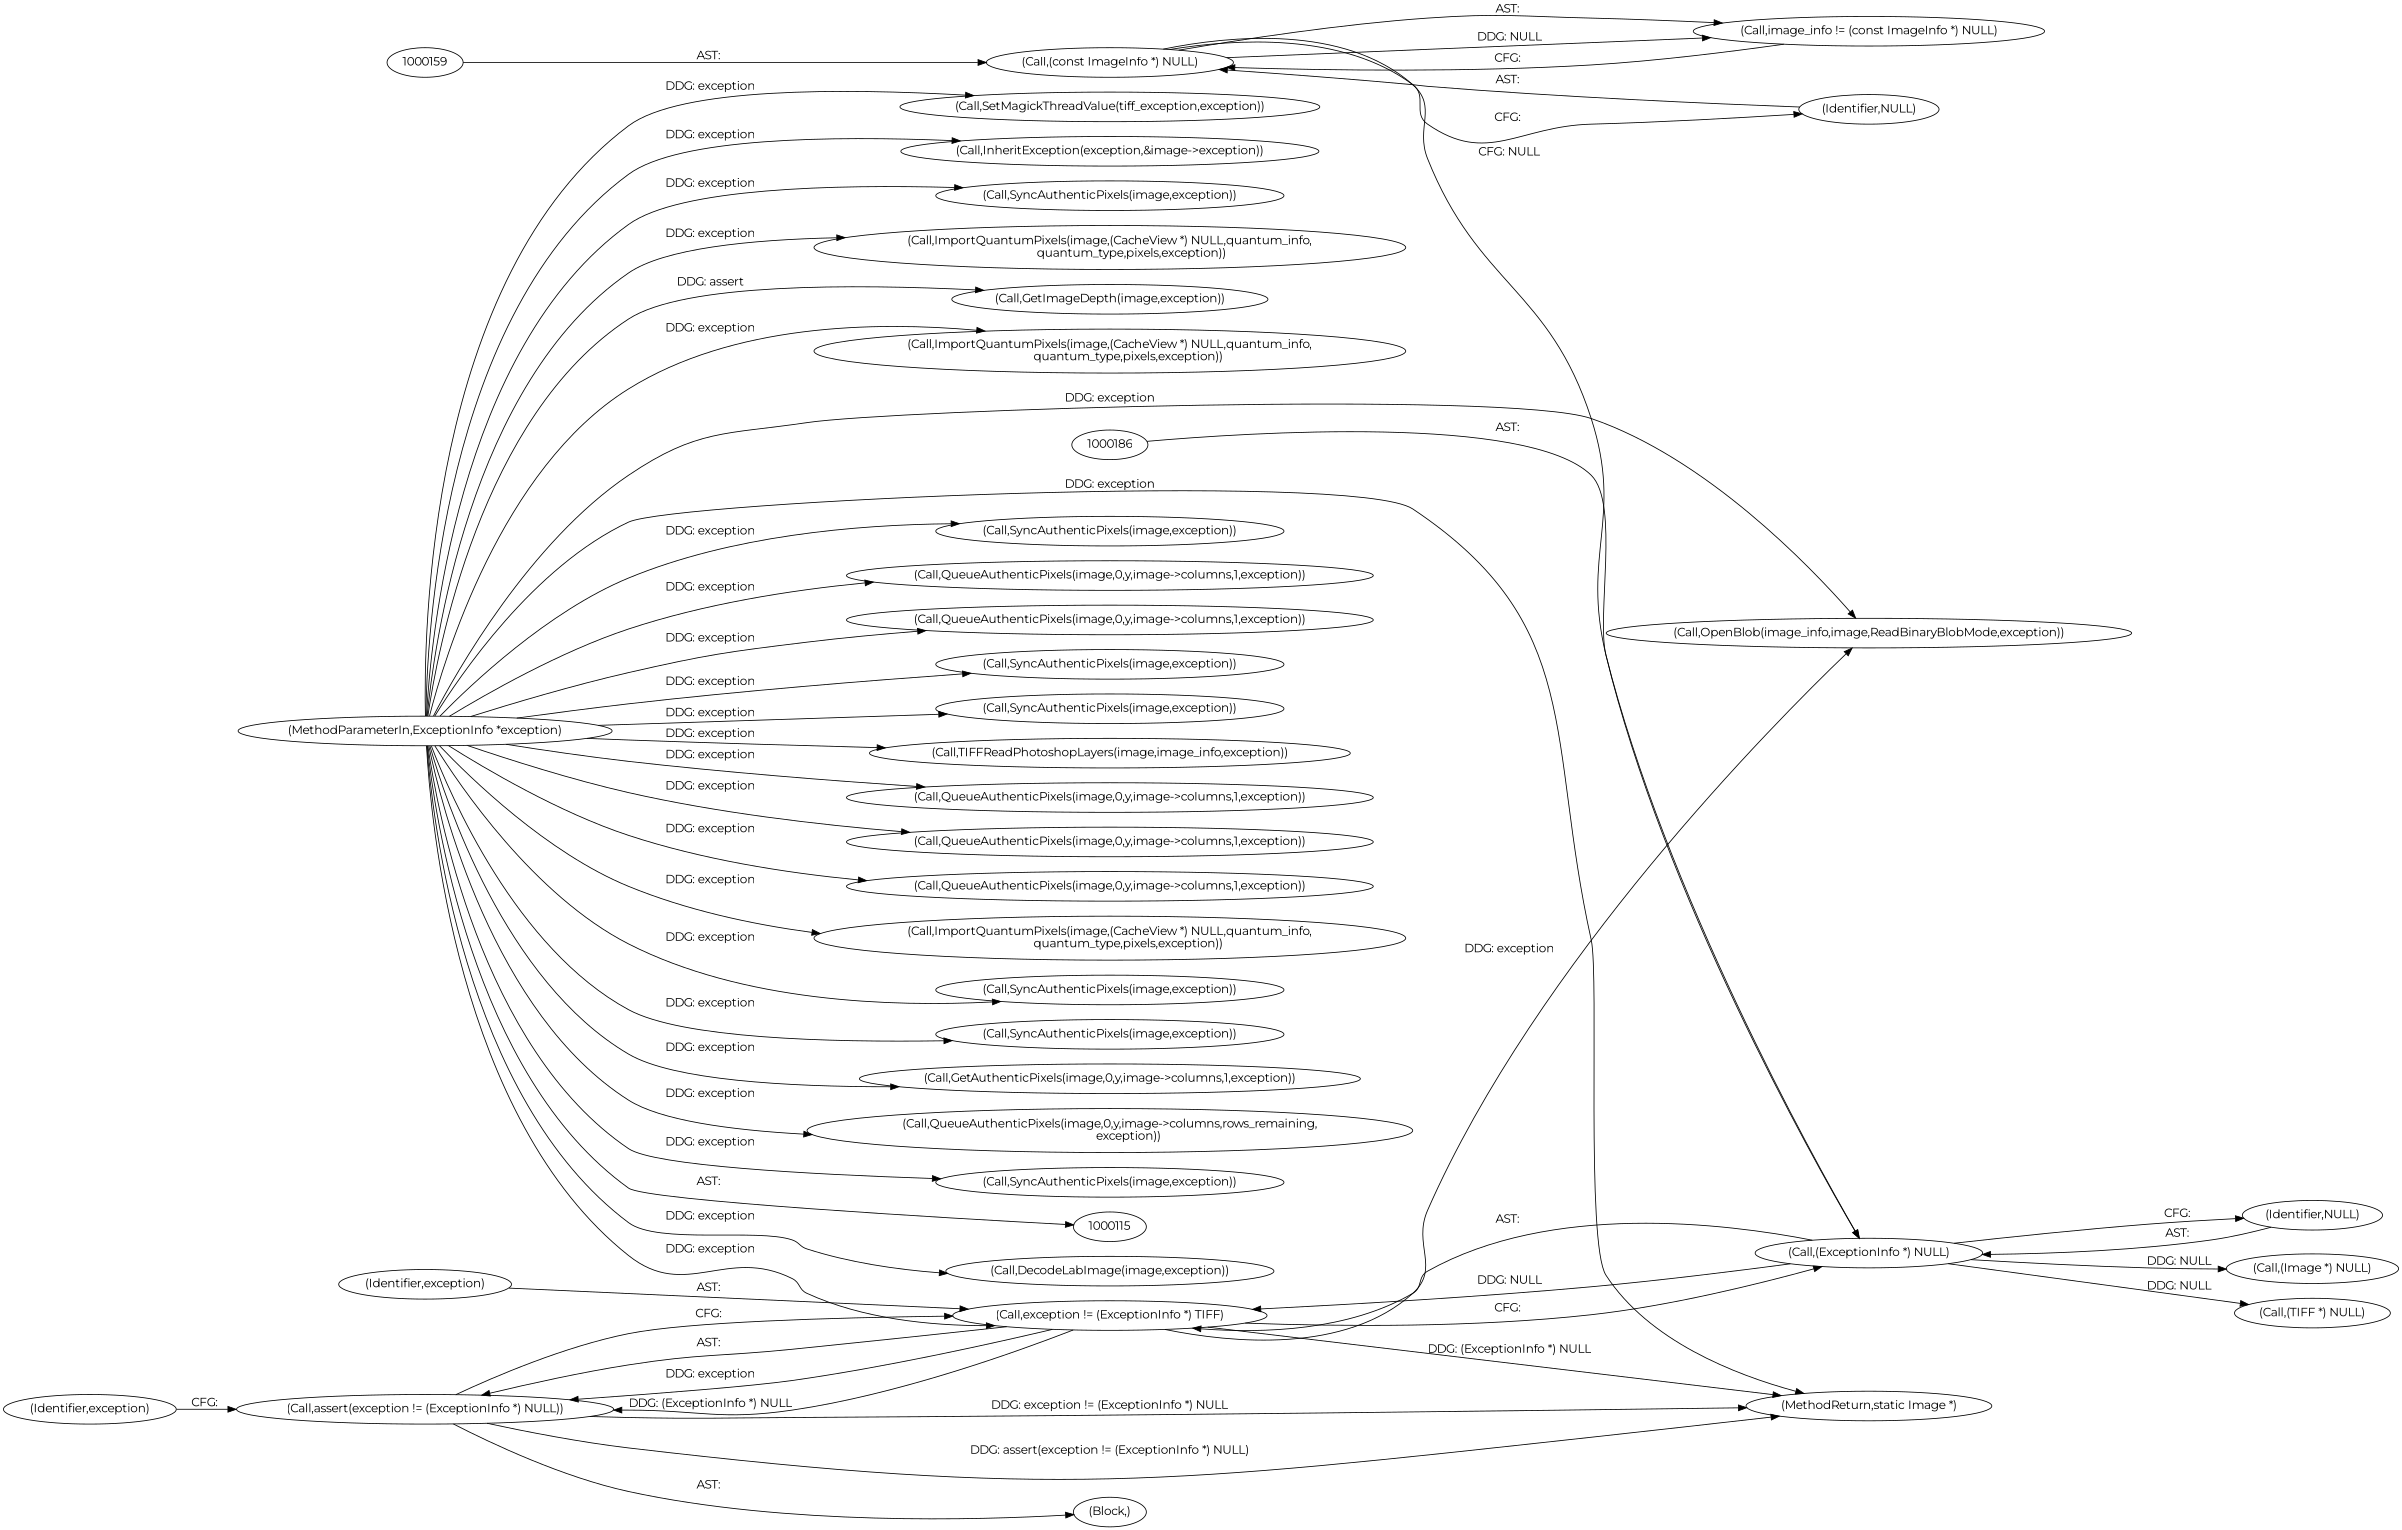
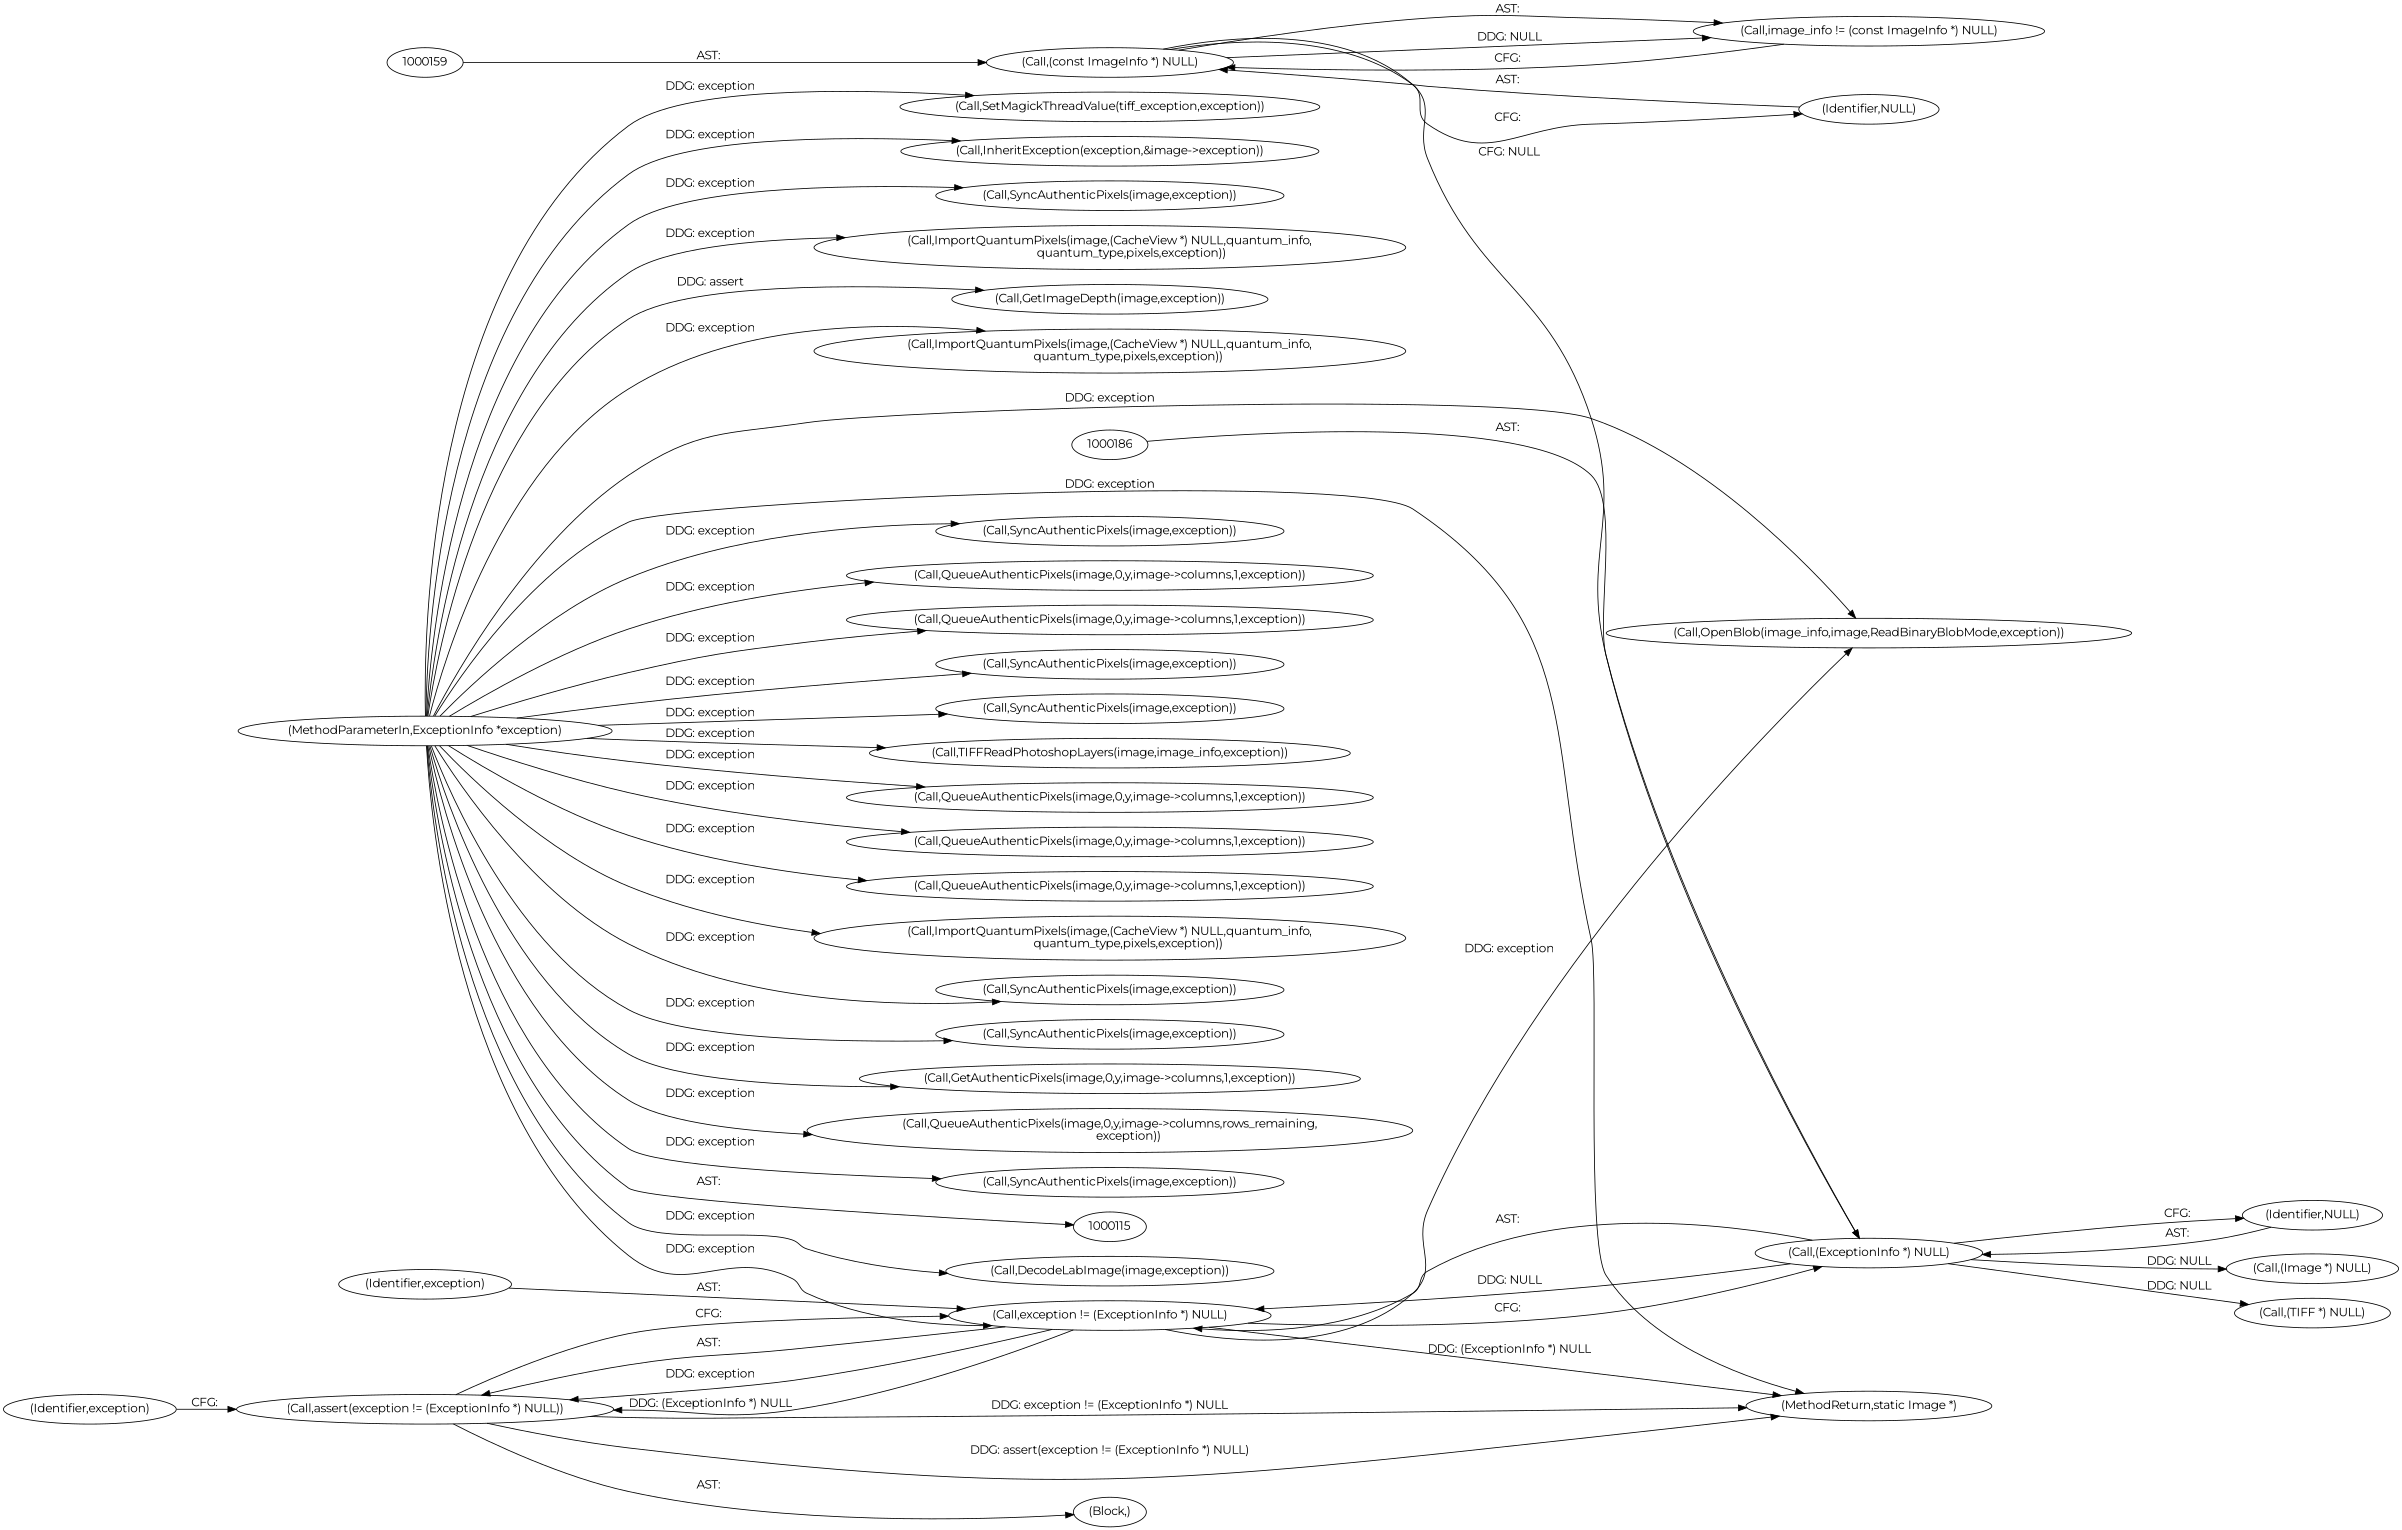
(1110, 1316) -> (1110, 1316)
